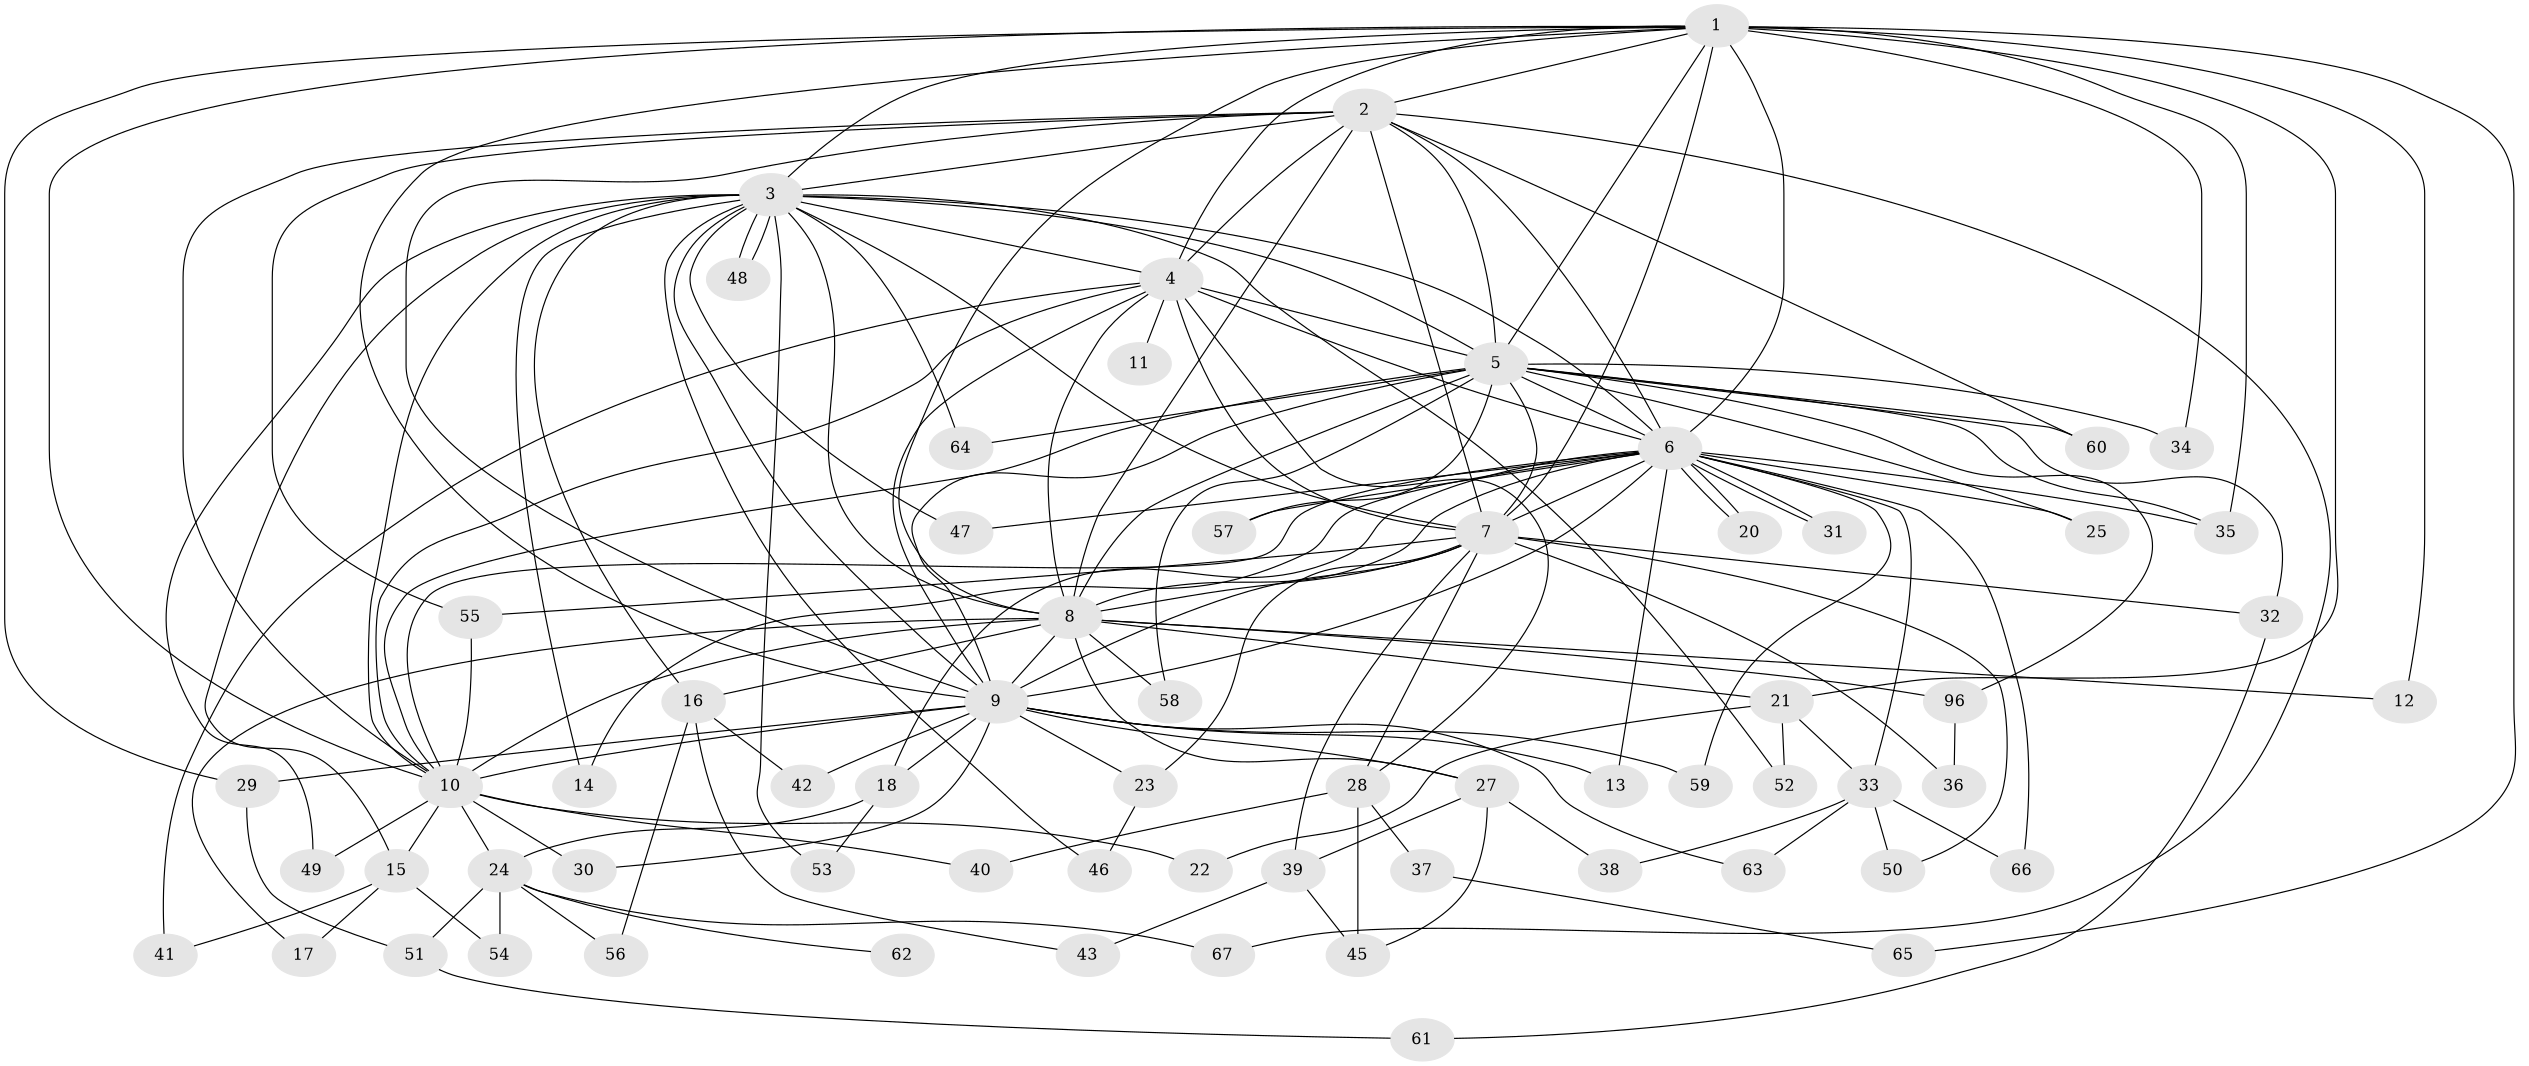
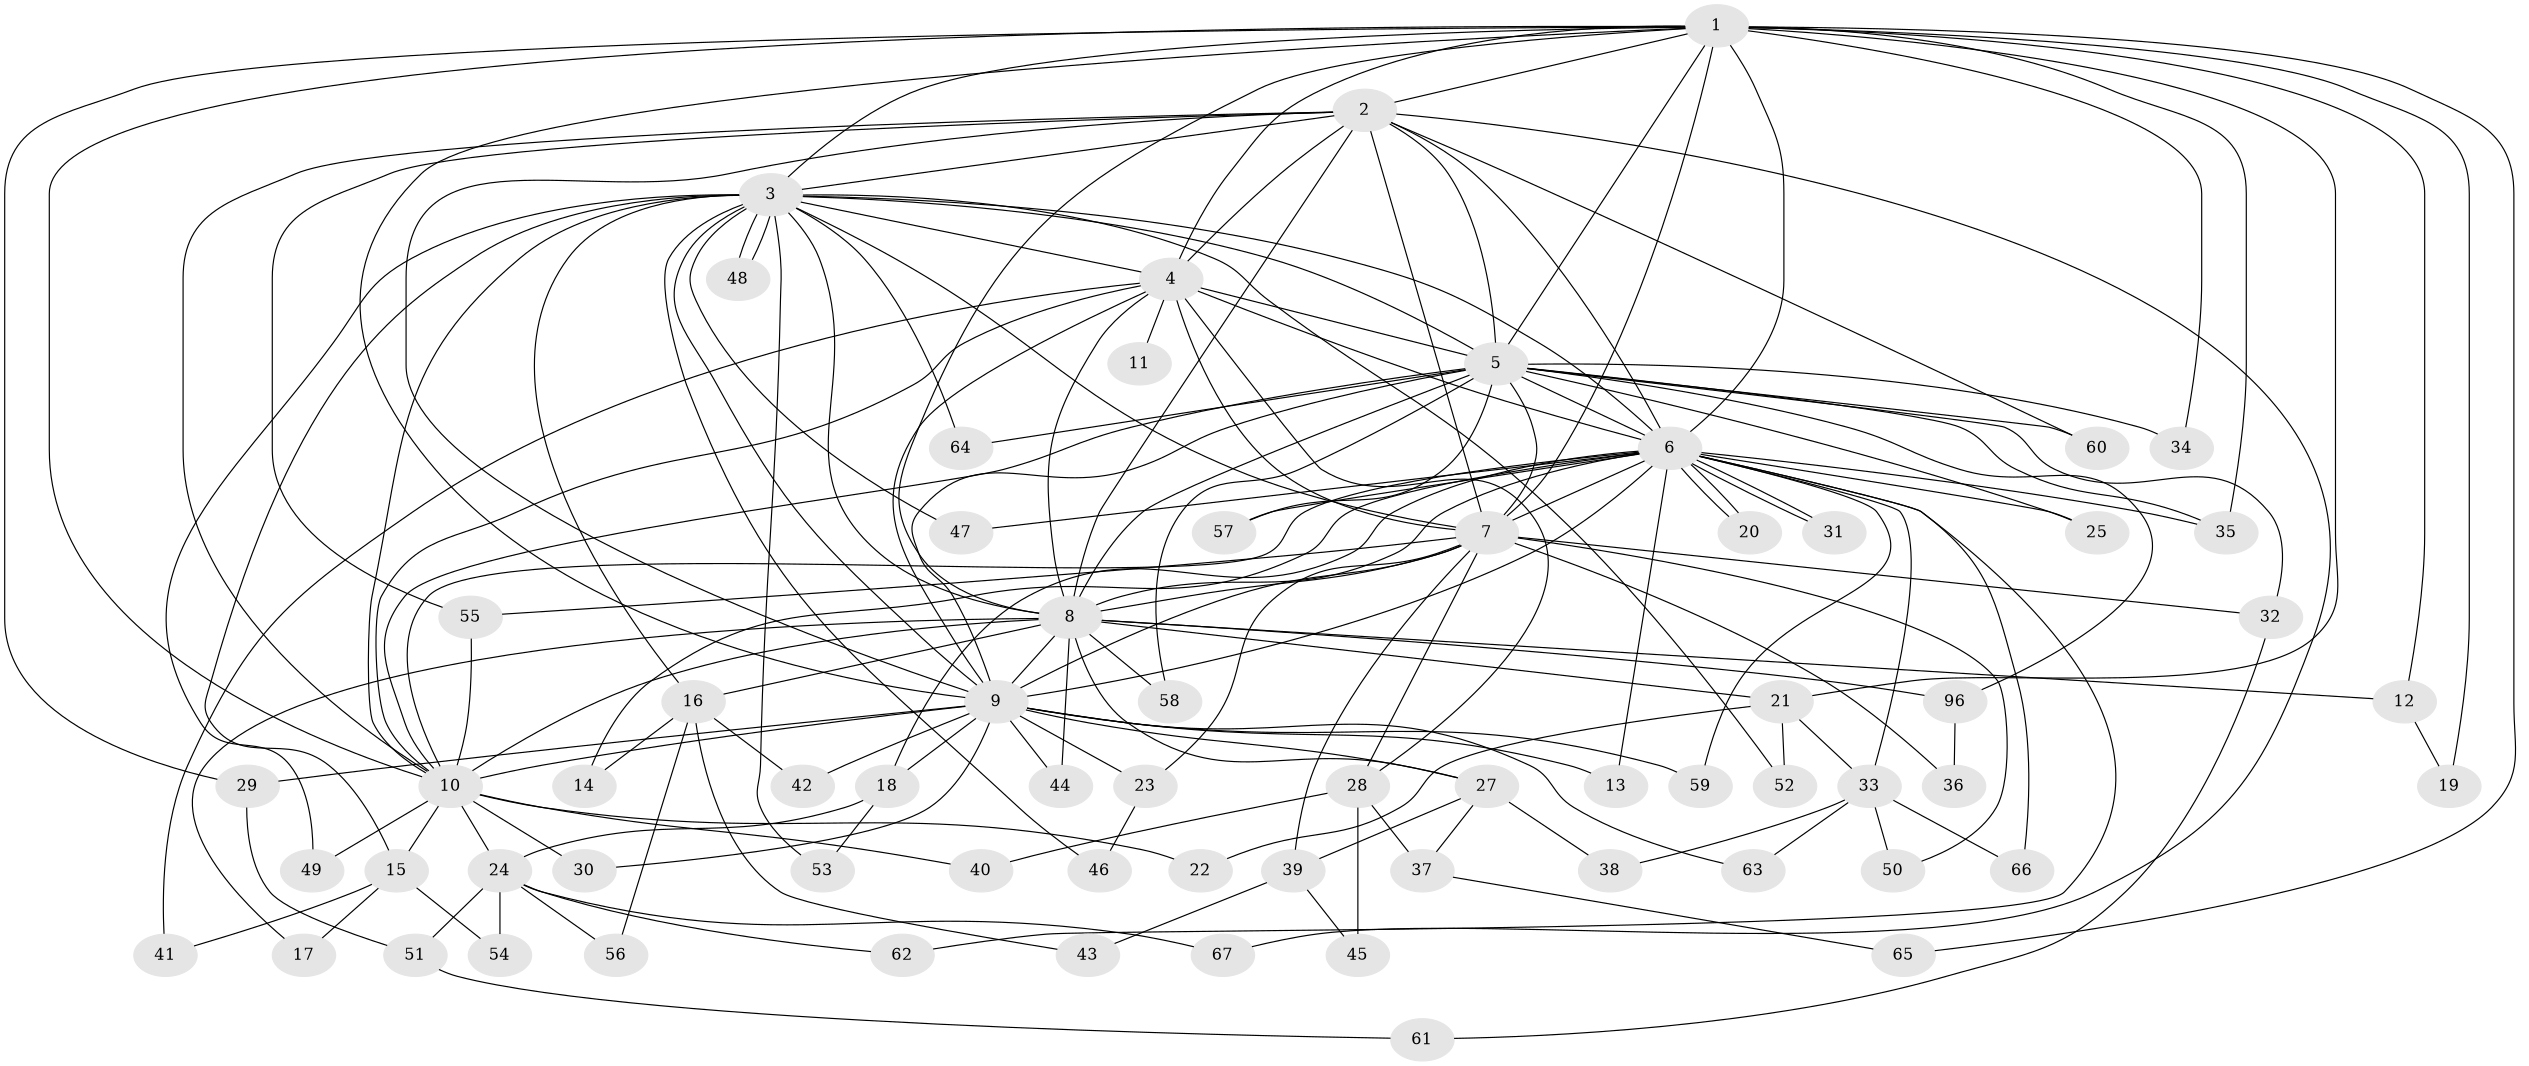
(518, 408) -> (639, 744)
none -> (1061, 786)
none -> (2449, 786)
(1462, 895) -> (1455, 829)
none -> (1847, 917)
